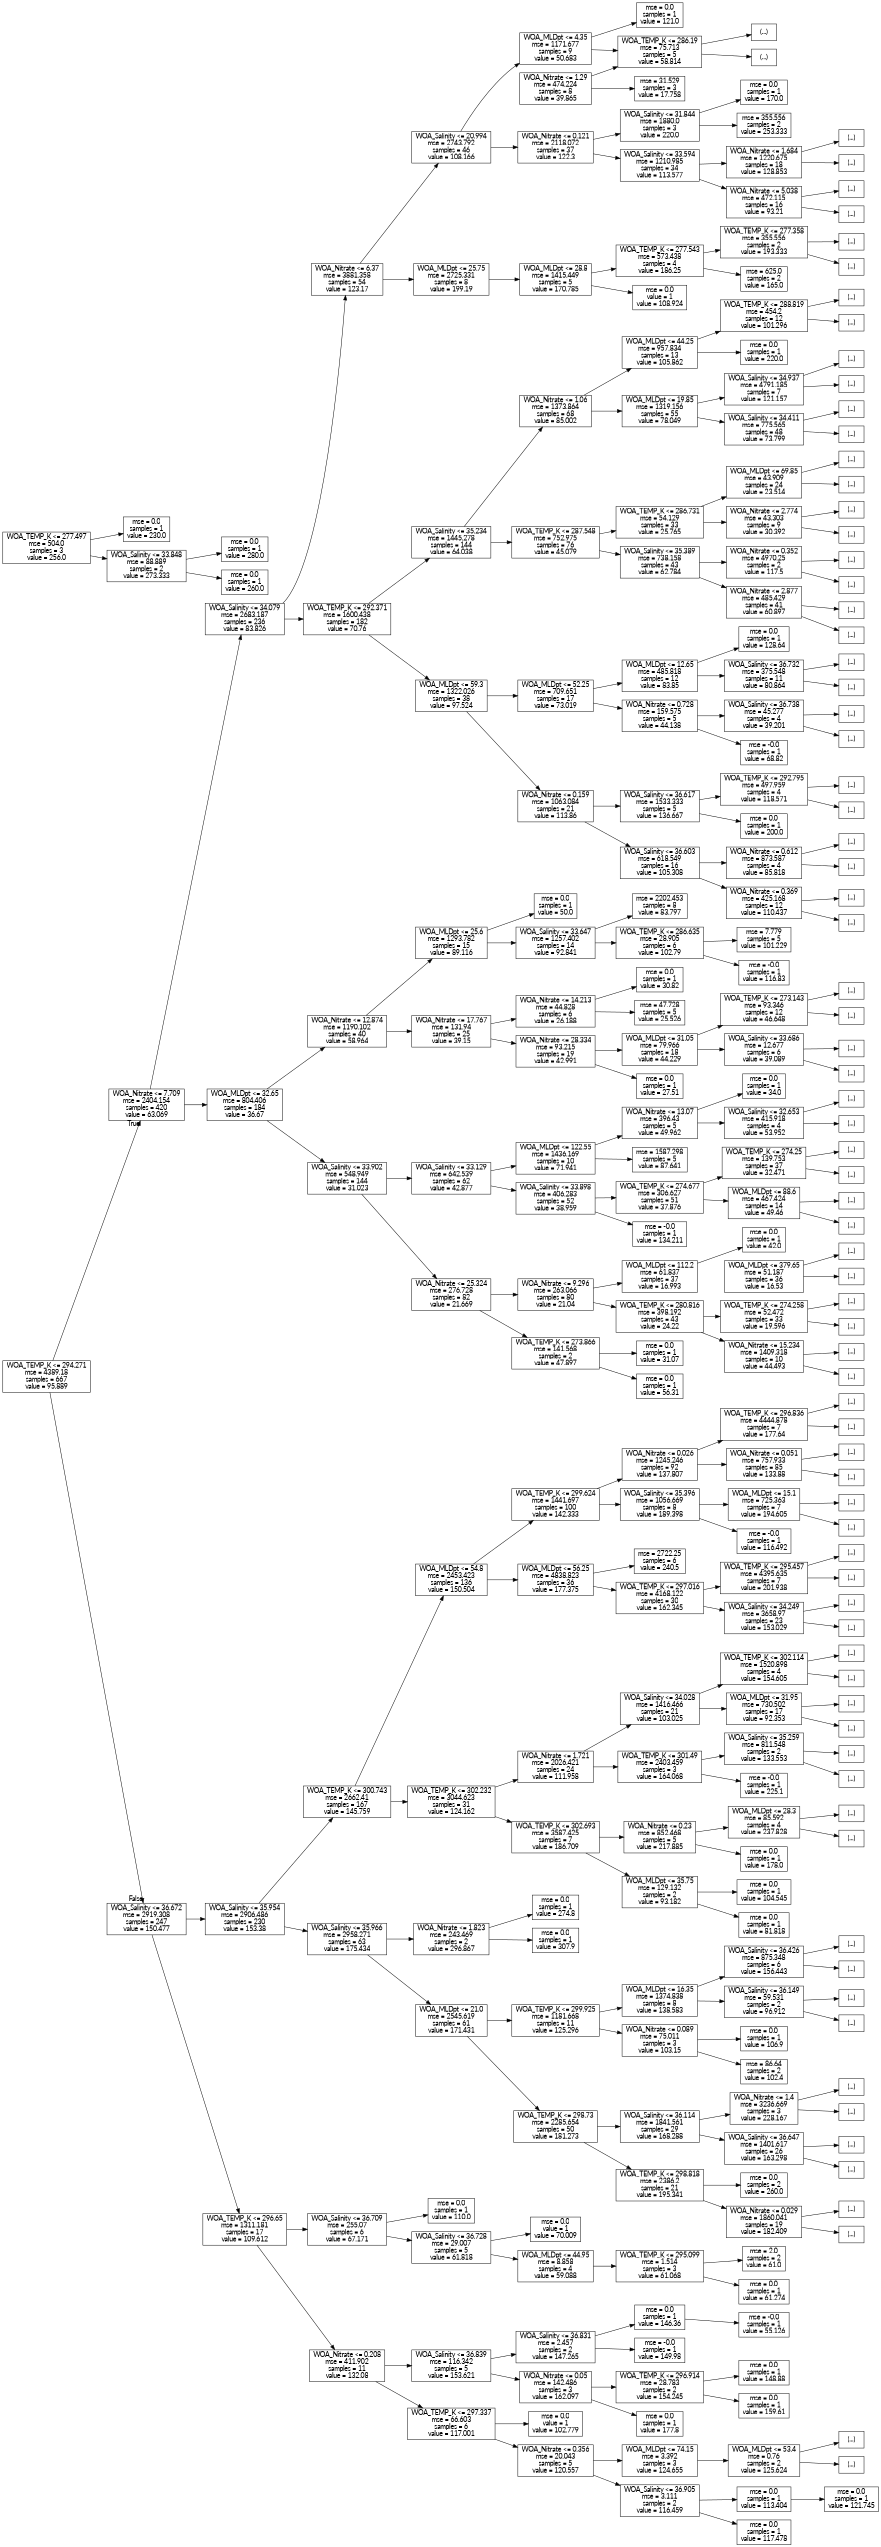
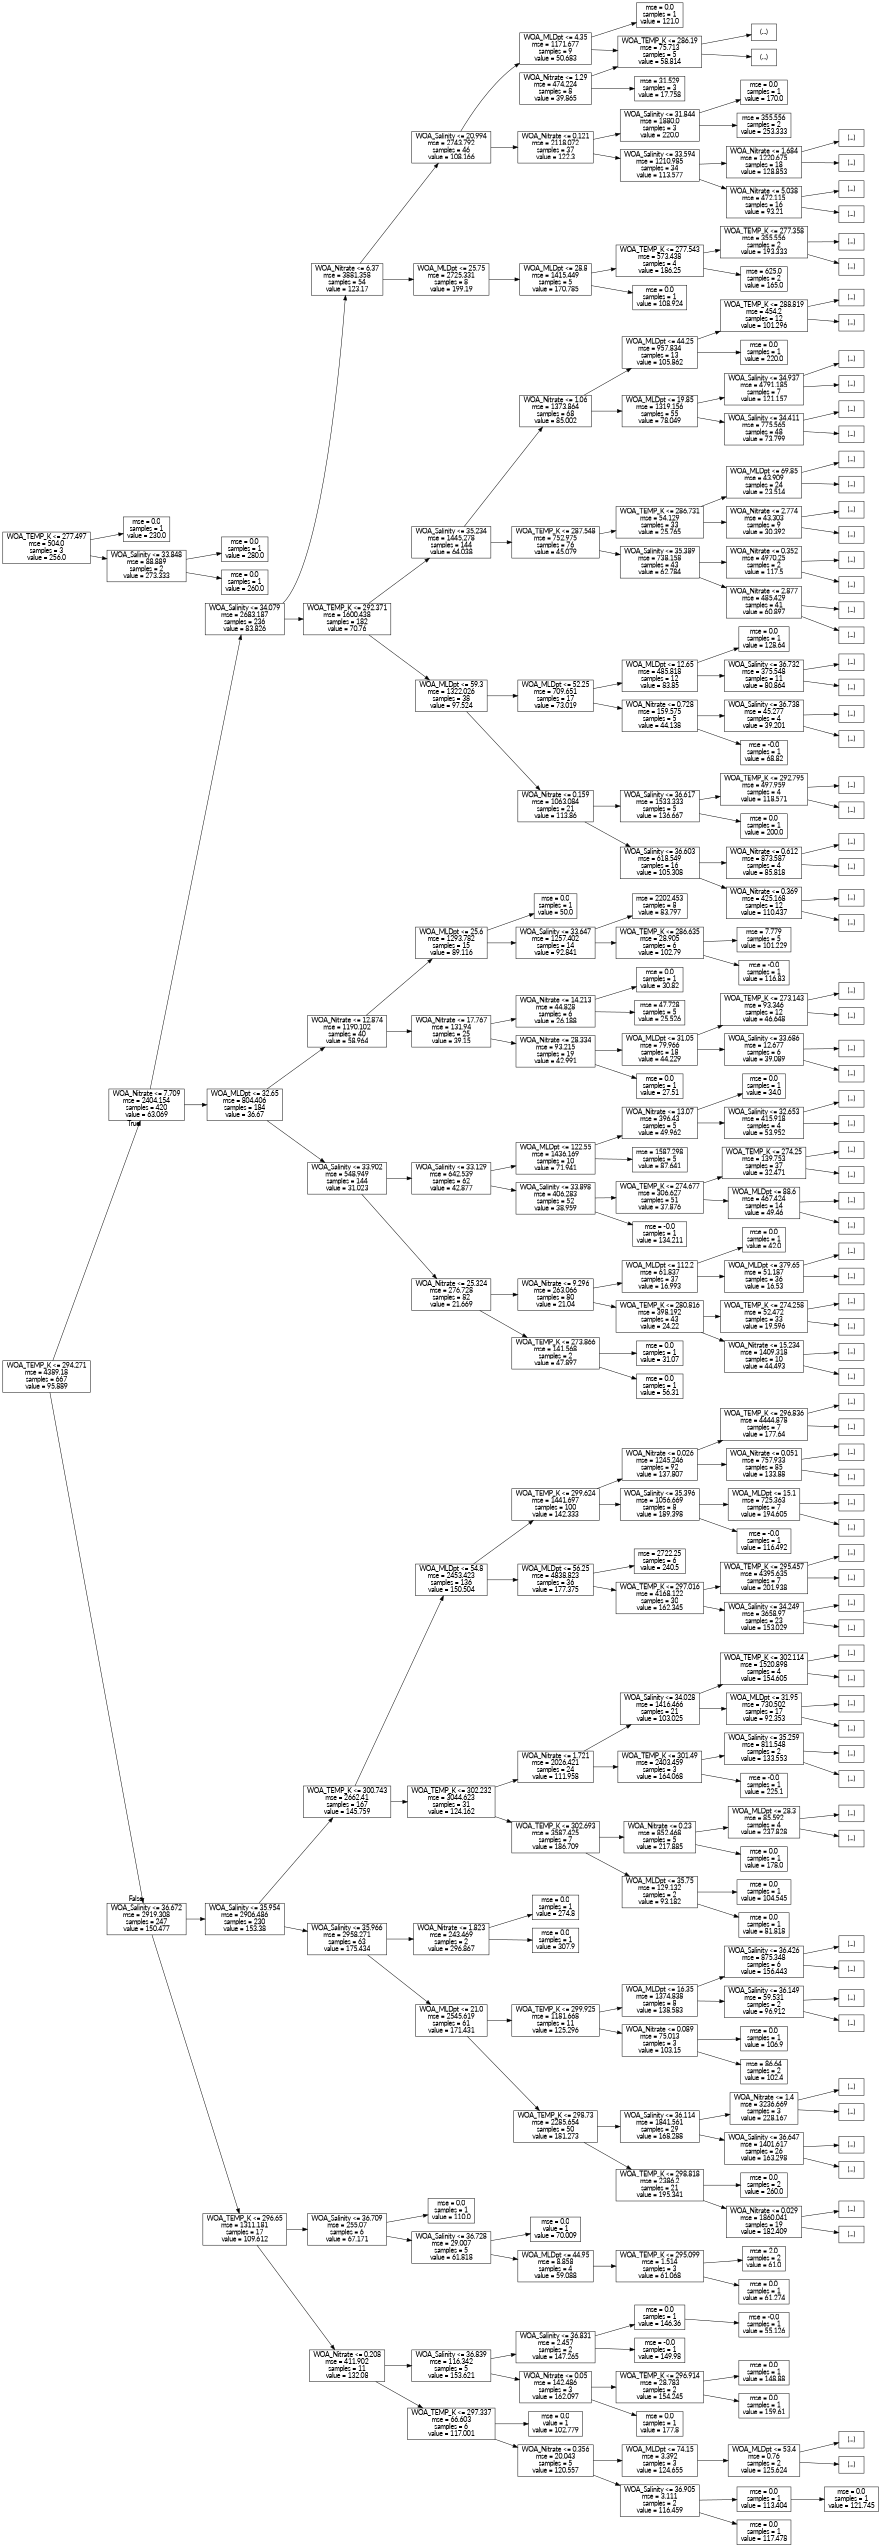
(660, 298) -> (660, 298)
none -> (709, 1276)
(660, 2040) -> (660, 2040)
